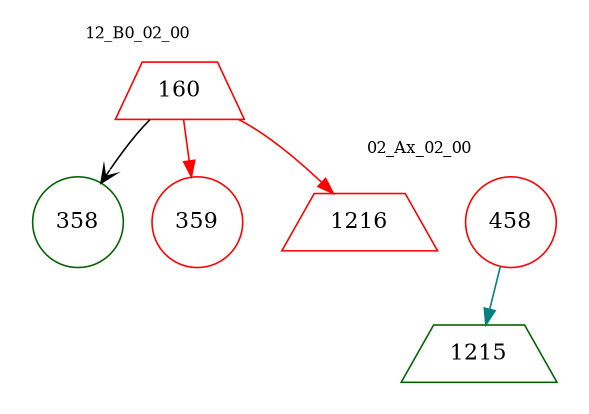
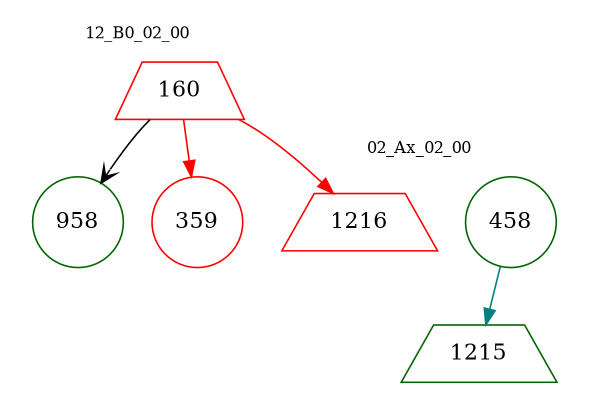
(78, 222) -> (78, 222)
(511, 222) -> (511, 222)
